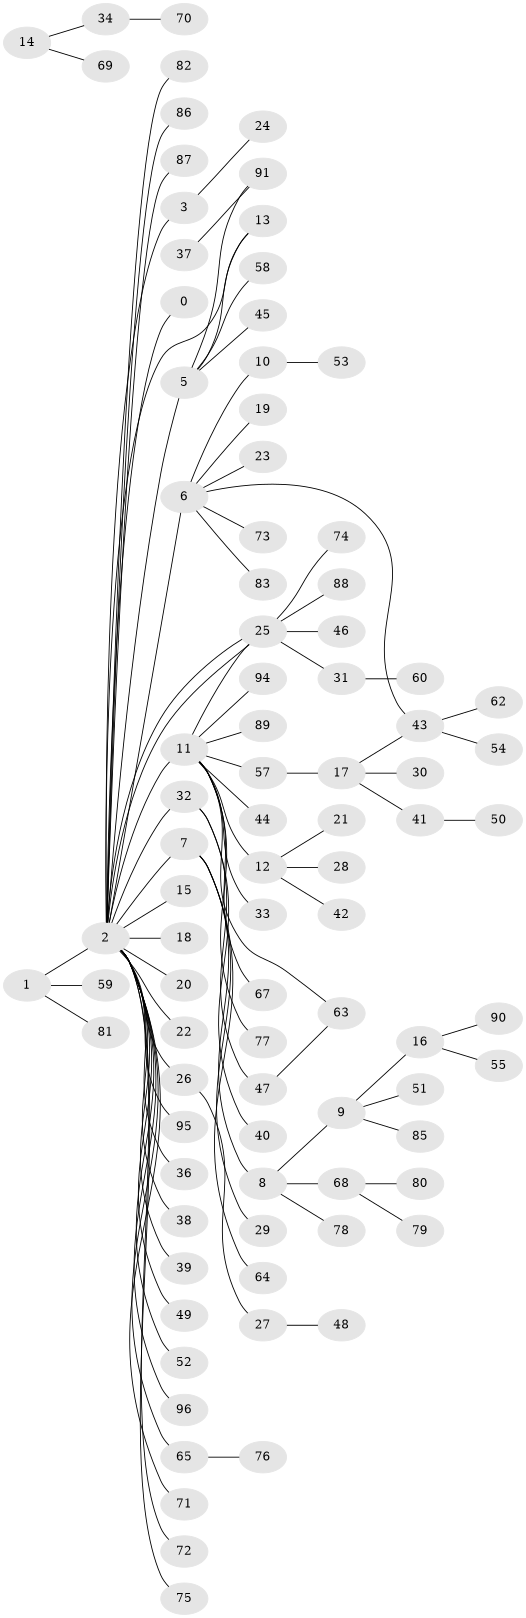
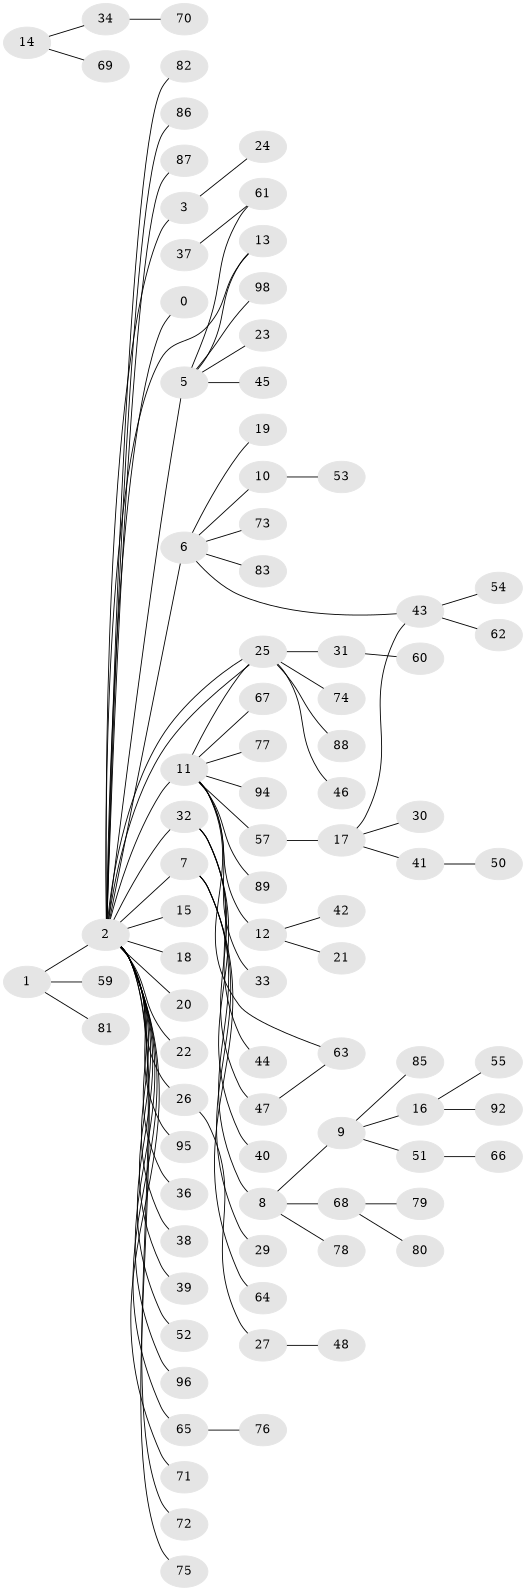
(263, 174) -> (263, 194)
(263, 268) -> (263, 288)
(224, 477) -> (224, 359)
(224, 785) -> (225, 939)
(342, 867) -> none
(499, 1019) -> (499, 1109)
none -> (499, 1157)
(184, 1316) -> none
